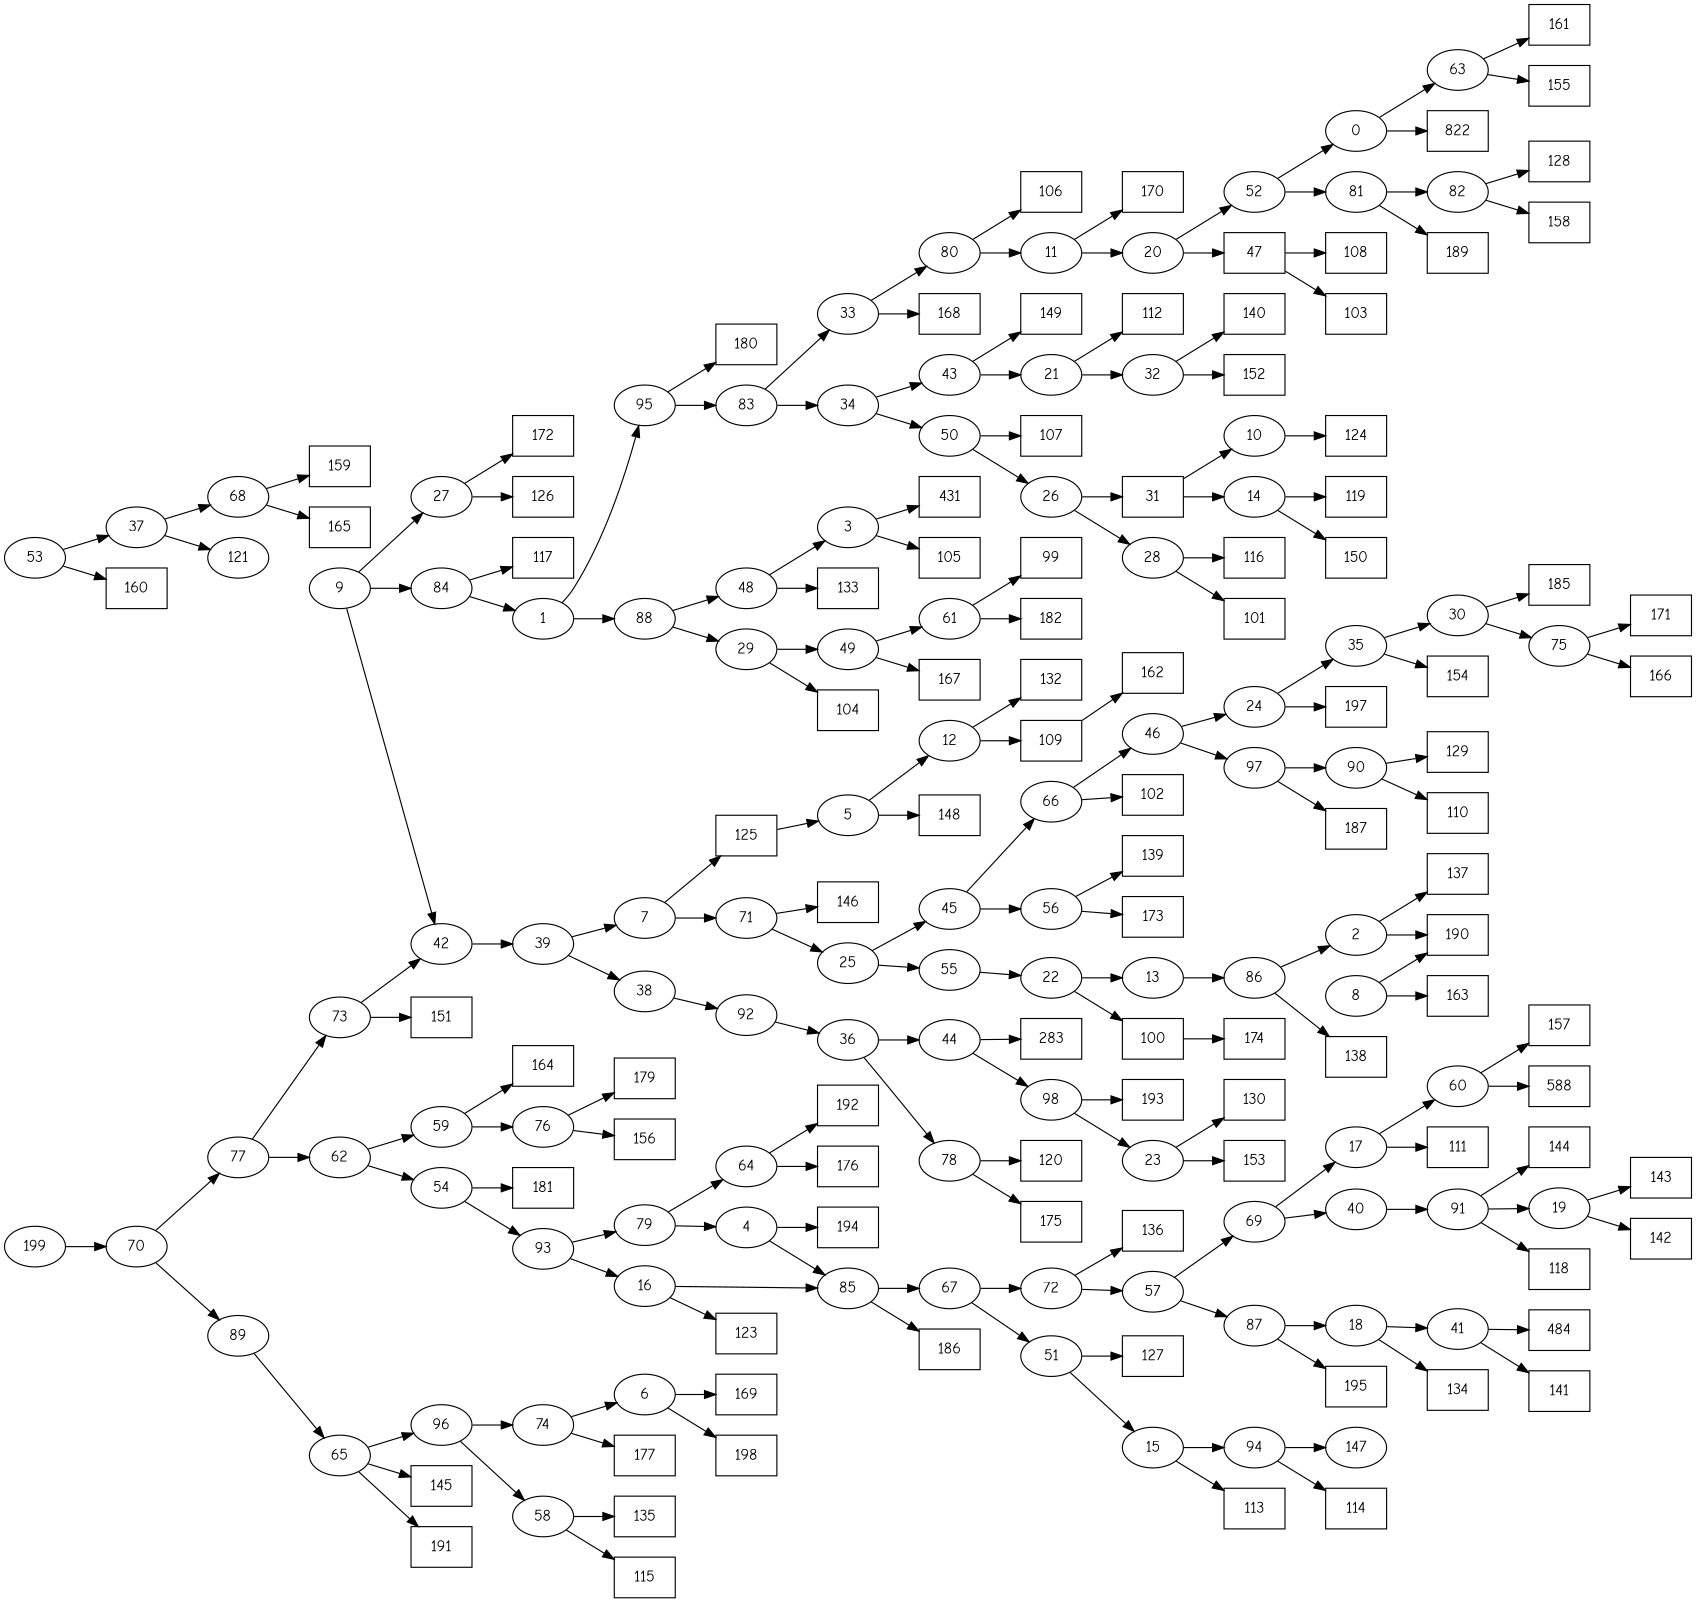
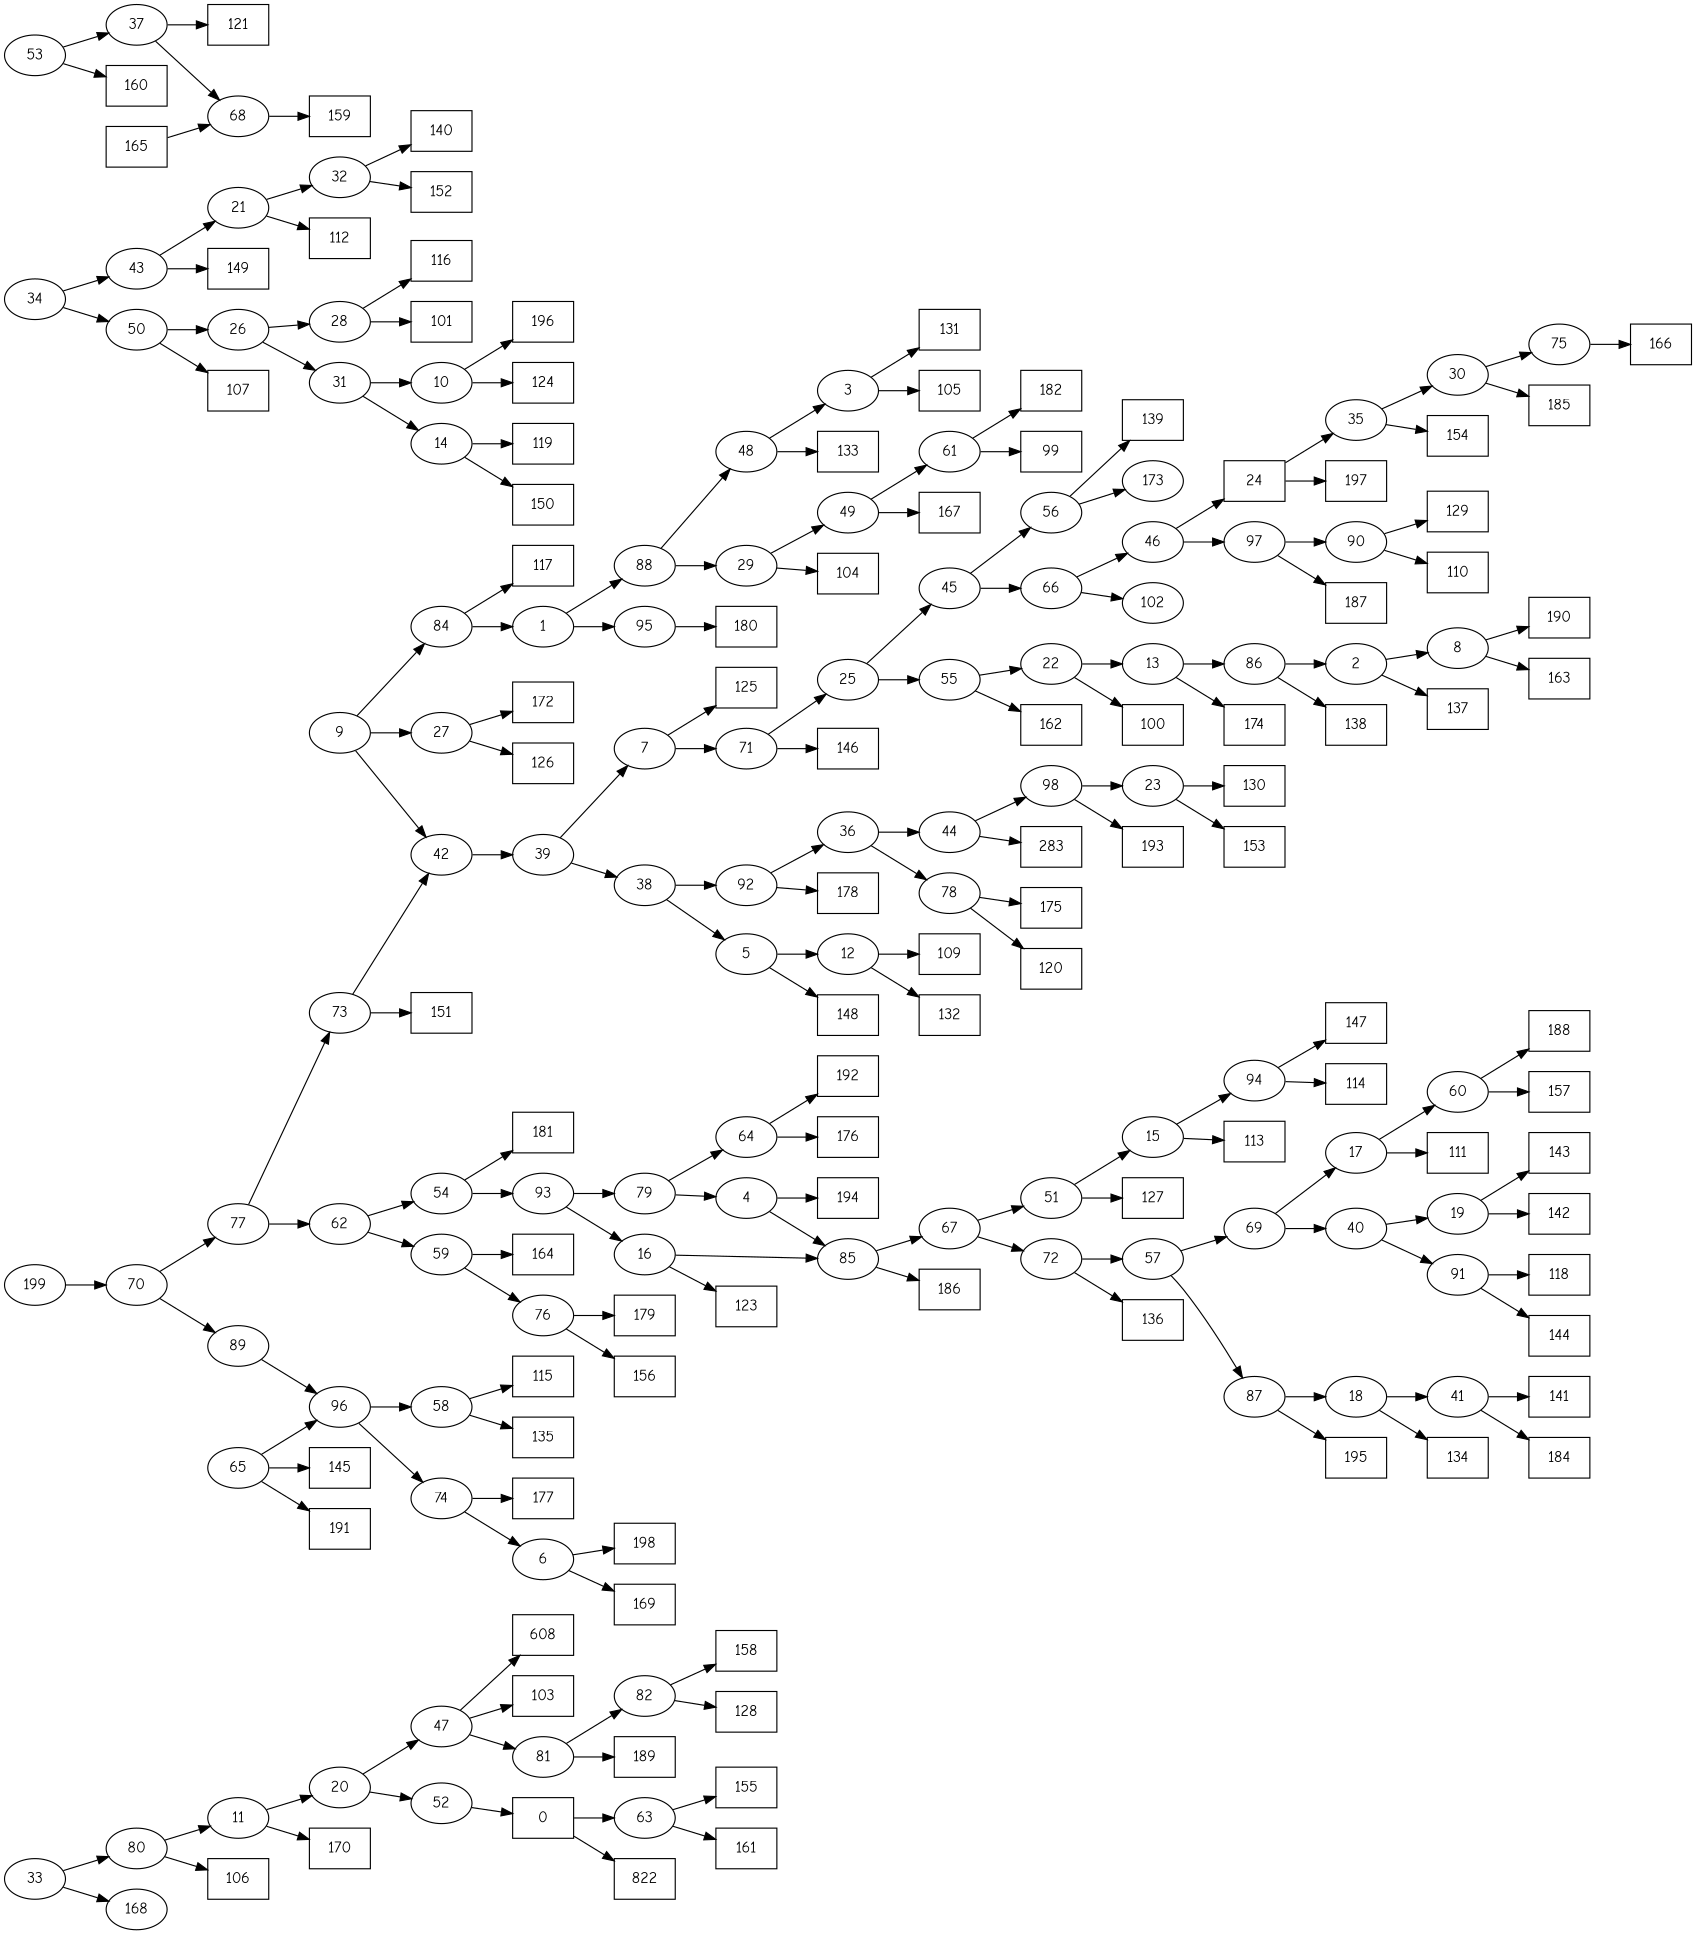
(1356, 131) -> (543, 1818)
(1300, 192) -> (487, 1740)
(1255, 253) -> (442, 1726)
(1356, 253) -> (543, 1635)
(950, 314) -> (137, 1909)
none -> (543, 322)
(746, 405) -> none
(950, 497) -> (950, 330)
(1153, 497) -> (340, 383)
(282, 510) -> (183, 133)
(238, 558) -> (238, 25)
(1661, 615) -> none
(1255, 707) -> (1255, 481)
(1097, 710) -> (993, 699)
(1153, 795) -> (1153, 603)
(792, 826) -> (691, 916)
none -> (848, 893)
(1153, 917) -> (1153, 481)
(1401, 935) -> (1401, 657)
(1198, 1039) -> (1195, 689)
(1559, 1086) -> (1559, 1031)
(1503, 1209) -> (1401, 1222)
(1559, 1330) -> (1559, 1458)
(285, 1391) -> (284, 1373)
(1356, 1448) -> (1356, 1023)
